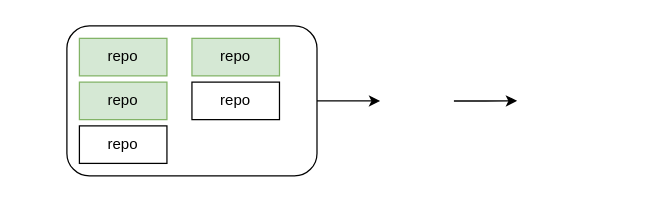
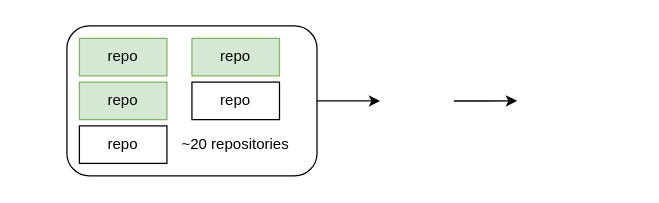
none -> (236, 144)
